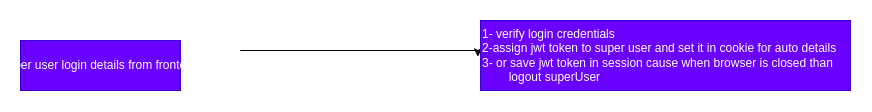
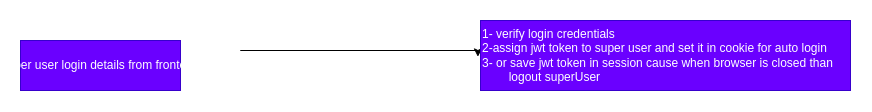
(688, 56) -> (681, 56)
